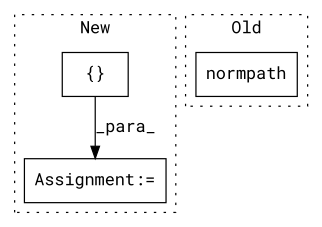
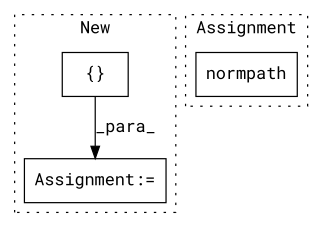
(247, 29) -> (247, 29)
